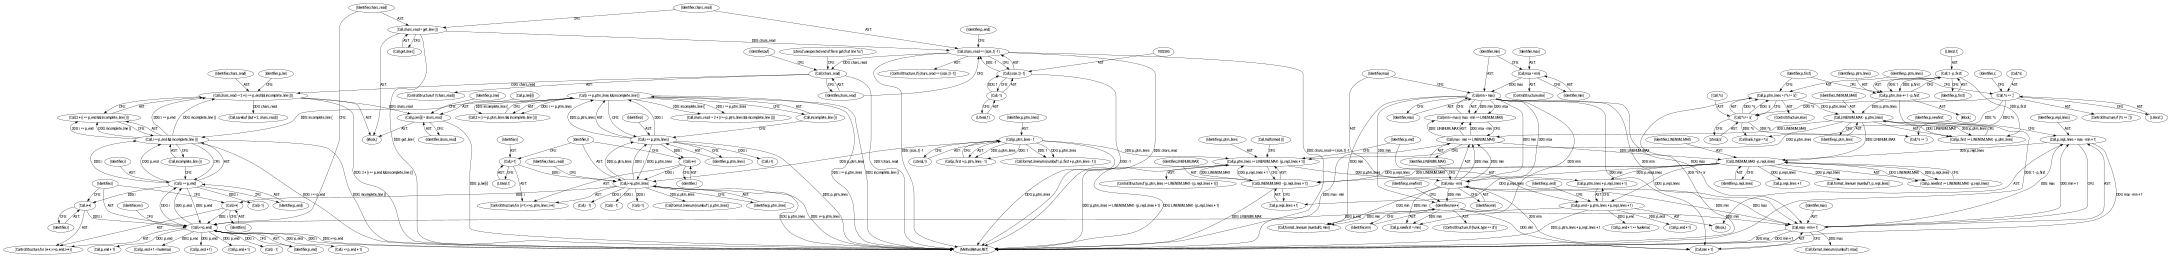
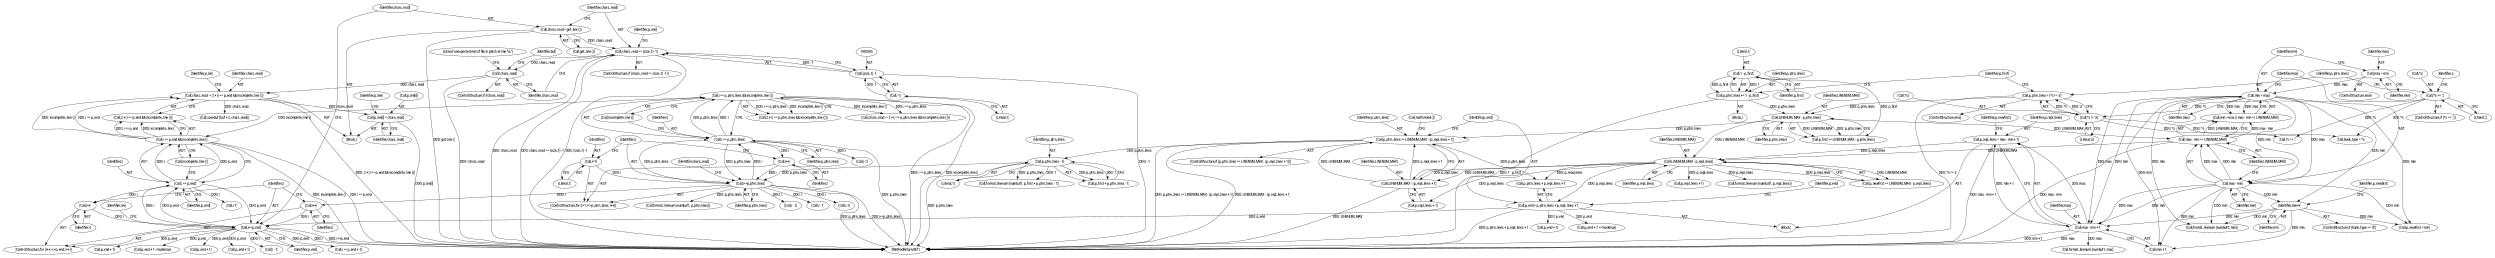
(1900, 96) -> (1738, 96)
(1134, 154) -> (1163, 146)
